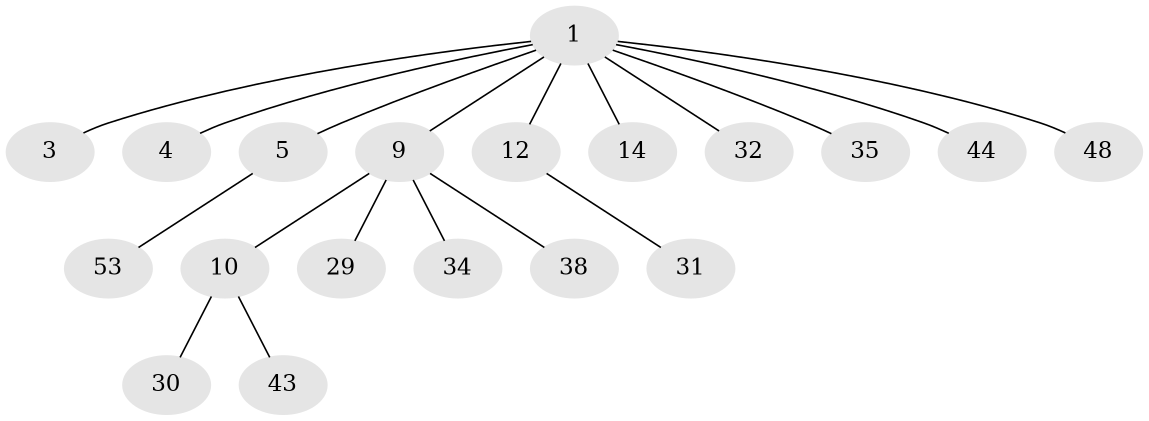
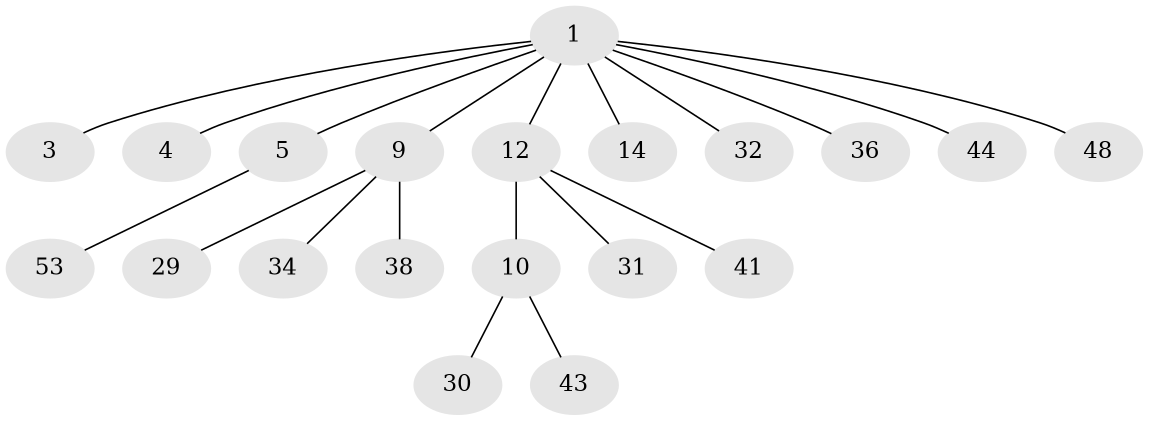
(866, 152) -> (866, 152)
(312, 210) -> (516, 211)
none -> (749, 269)
